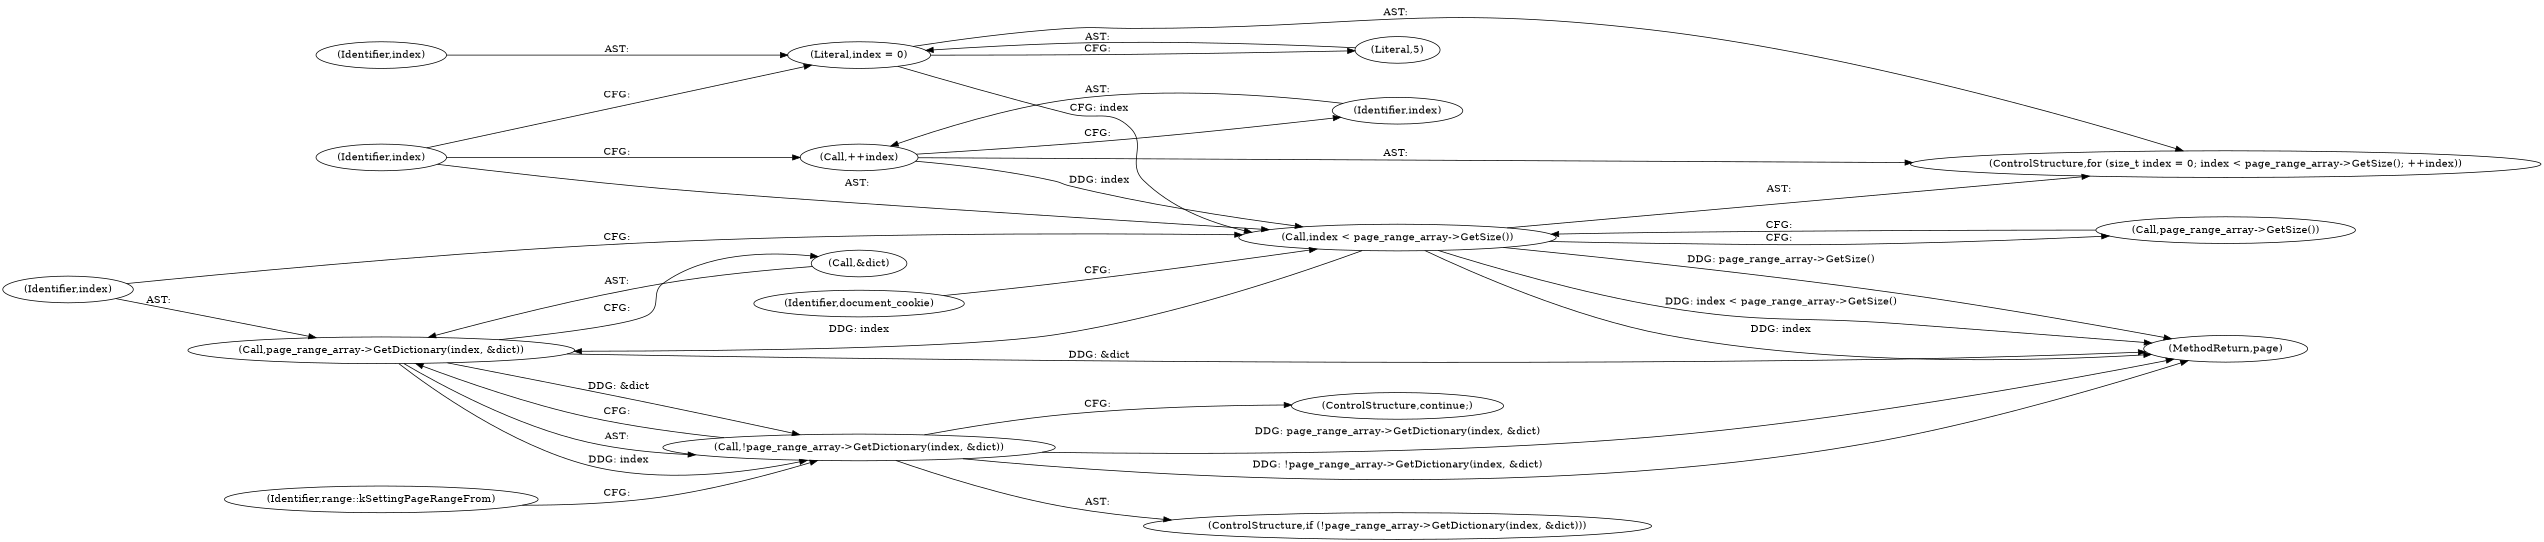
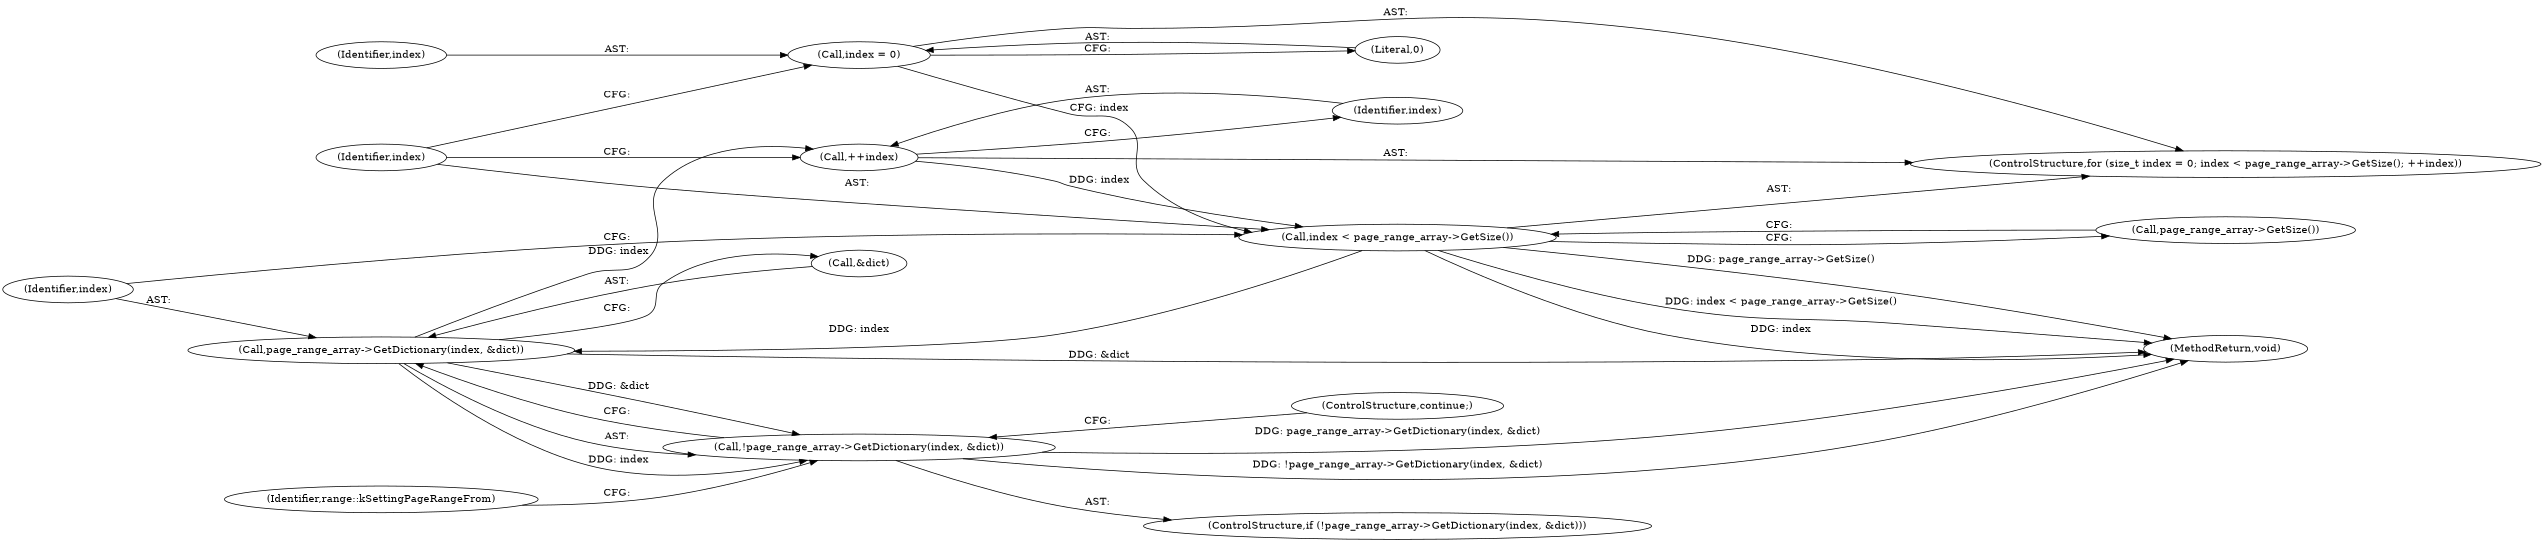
(1398, 50) -> (1398, 50)
(859, 55) -> (859, 55)
none -> (643, 263)
(859, 304) -> none
(2226, 349) -> (2226, 349)
(1104, 411) -> (1152, 425)
